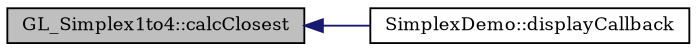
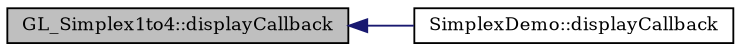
(156, 26) -> (178, 26)
